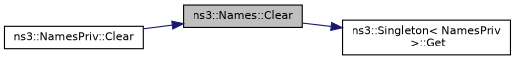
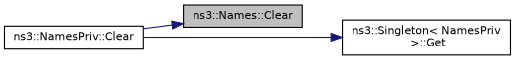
(317, 25) -> (237, 38)
